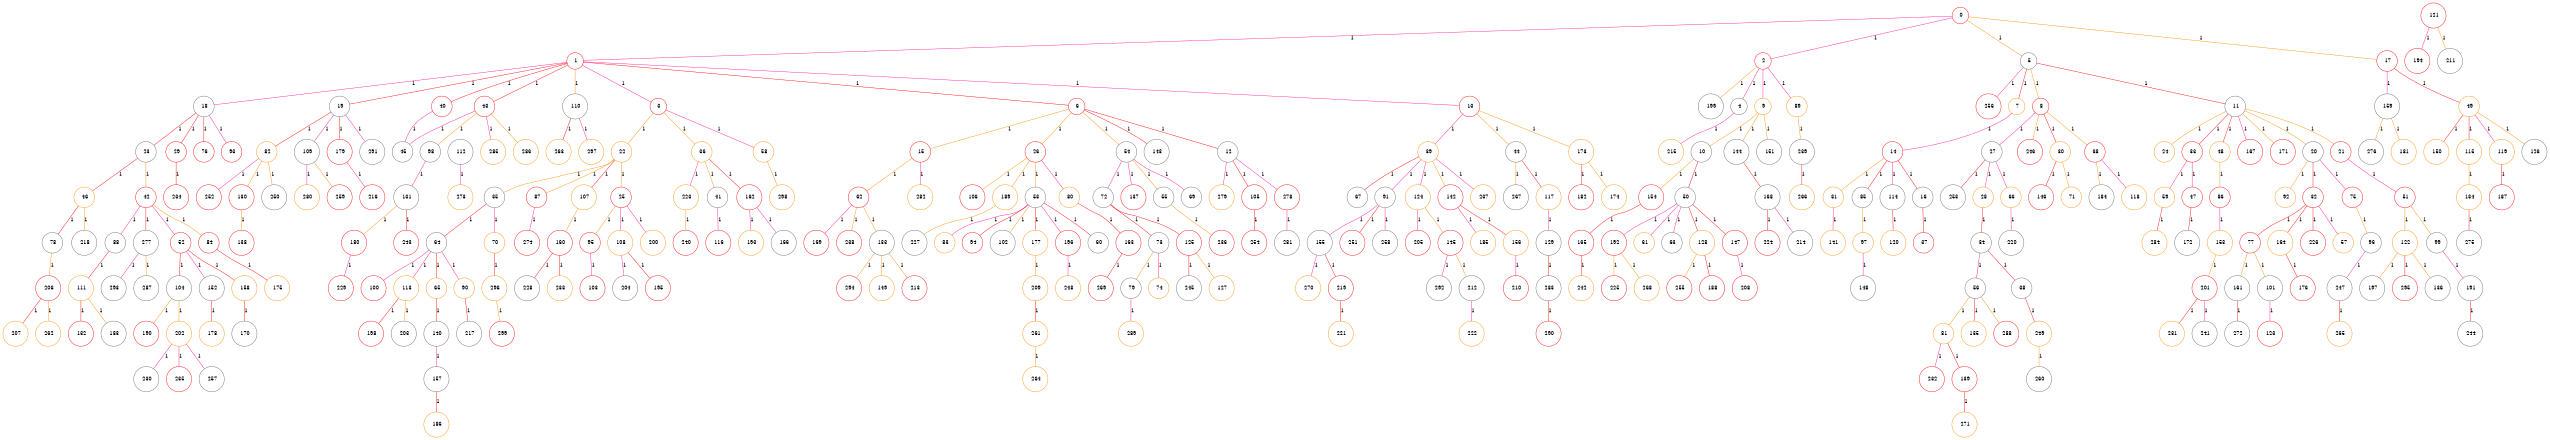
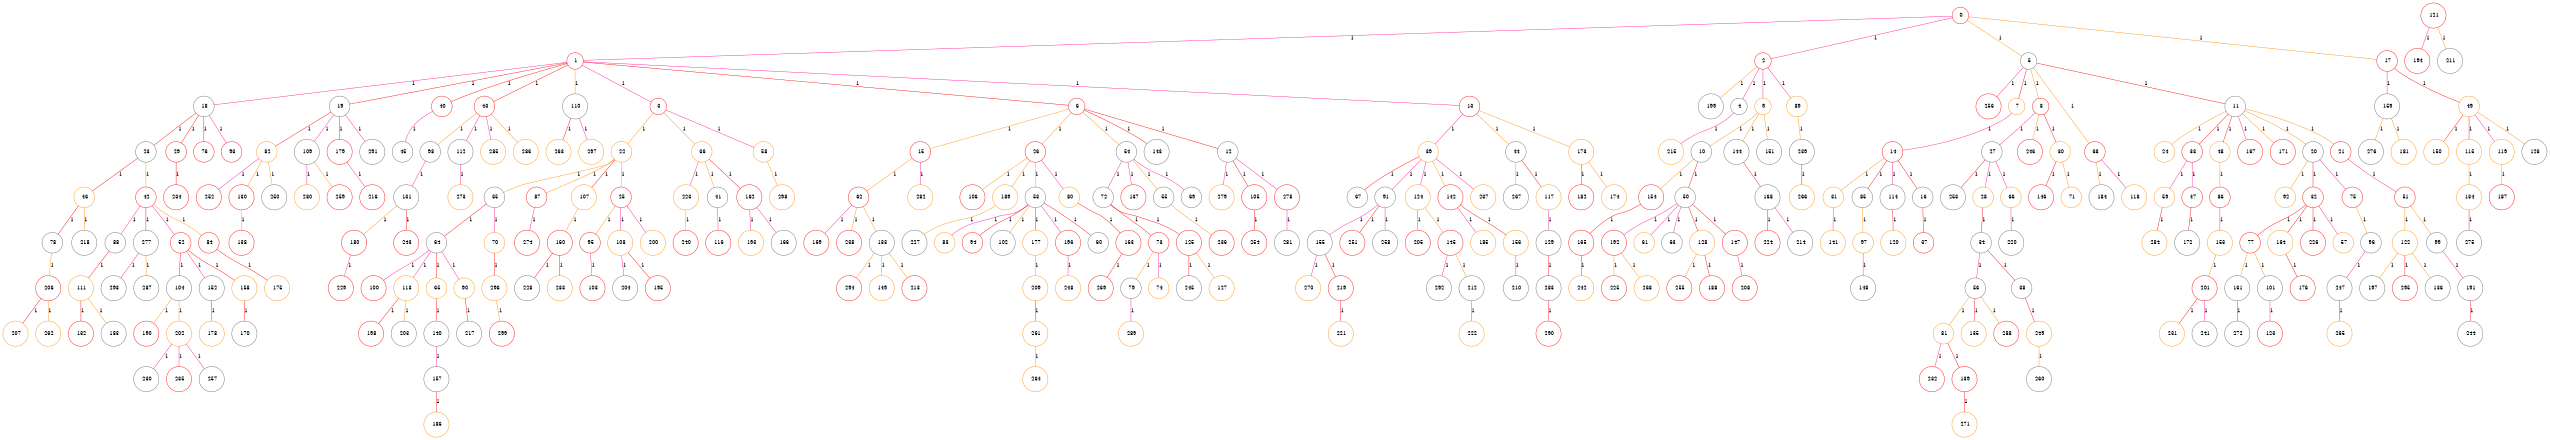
(442, 126) -> (473, 128)
(2067, 129) -> (2061, 106)
(2502, 175) -> (2502, 175)
(1159, 243) -> (1159, 243)
(1516, 288) -> (1516, 288)
